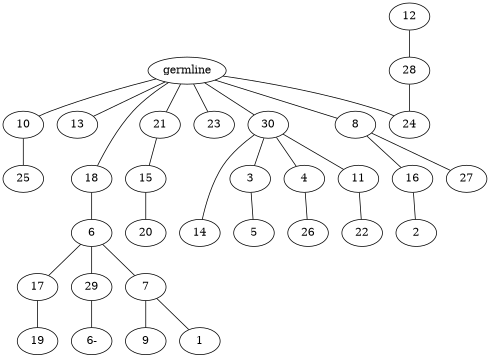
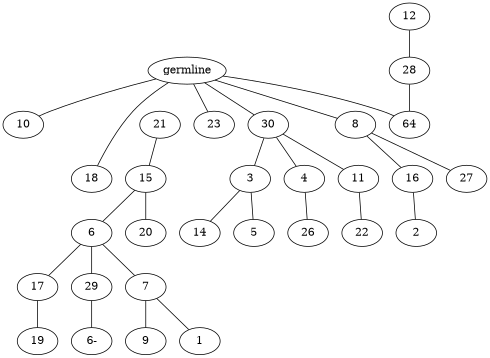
(173, 98) -> none
(77, 125) -> none
(410, 125) -> (410, 125)
(219, 172) -> (225, 206)
(23, 179) -> none
(92, 206) -> (119, 206)
